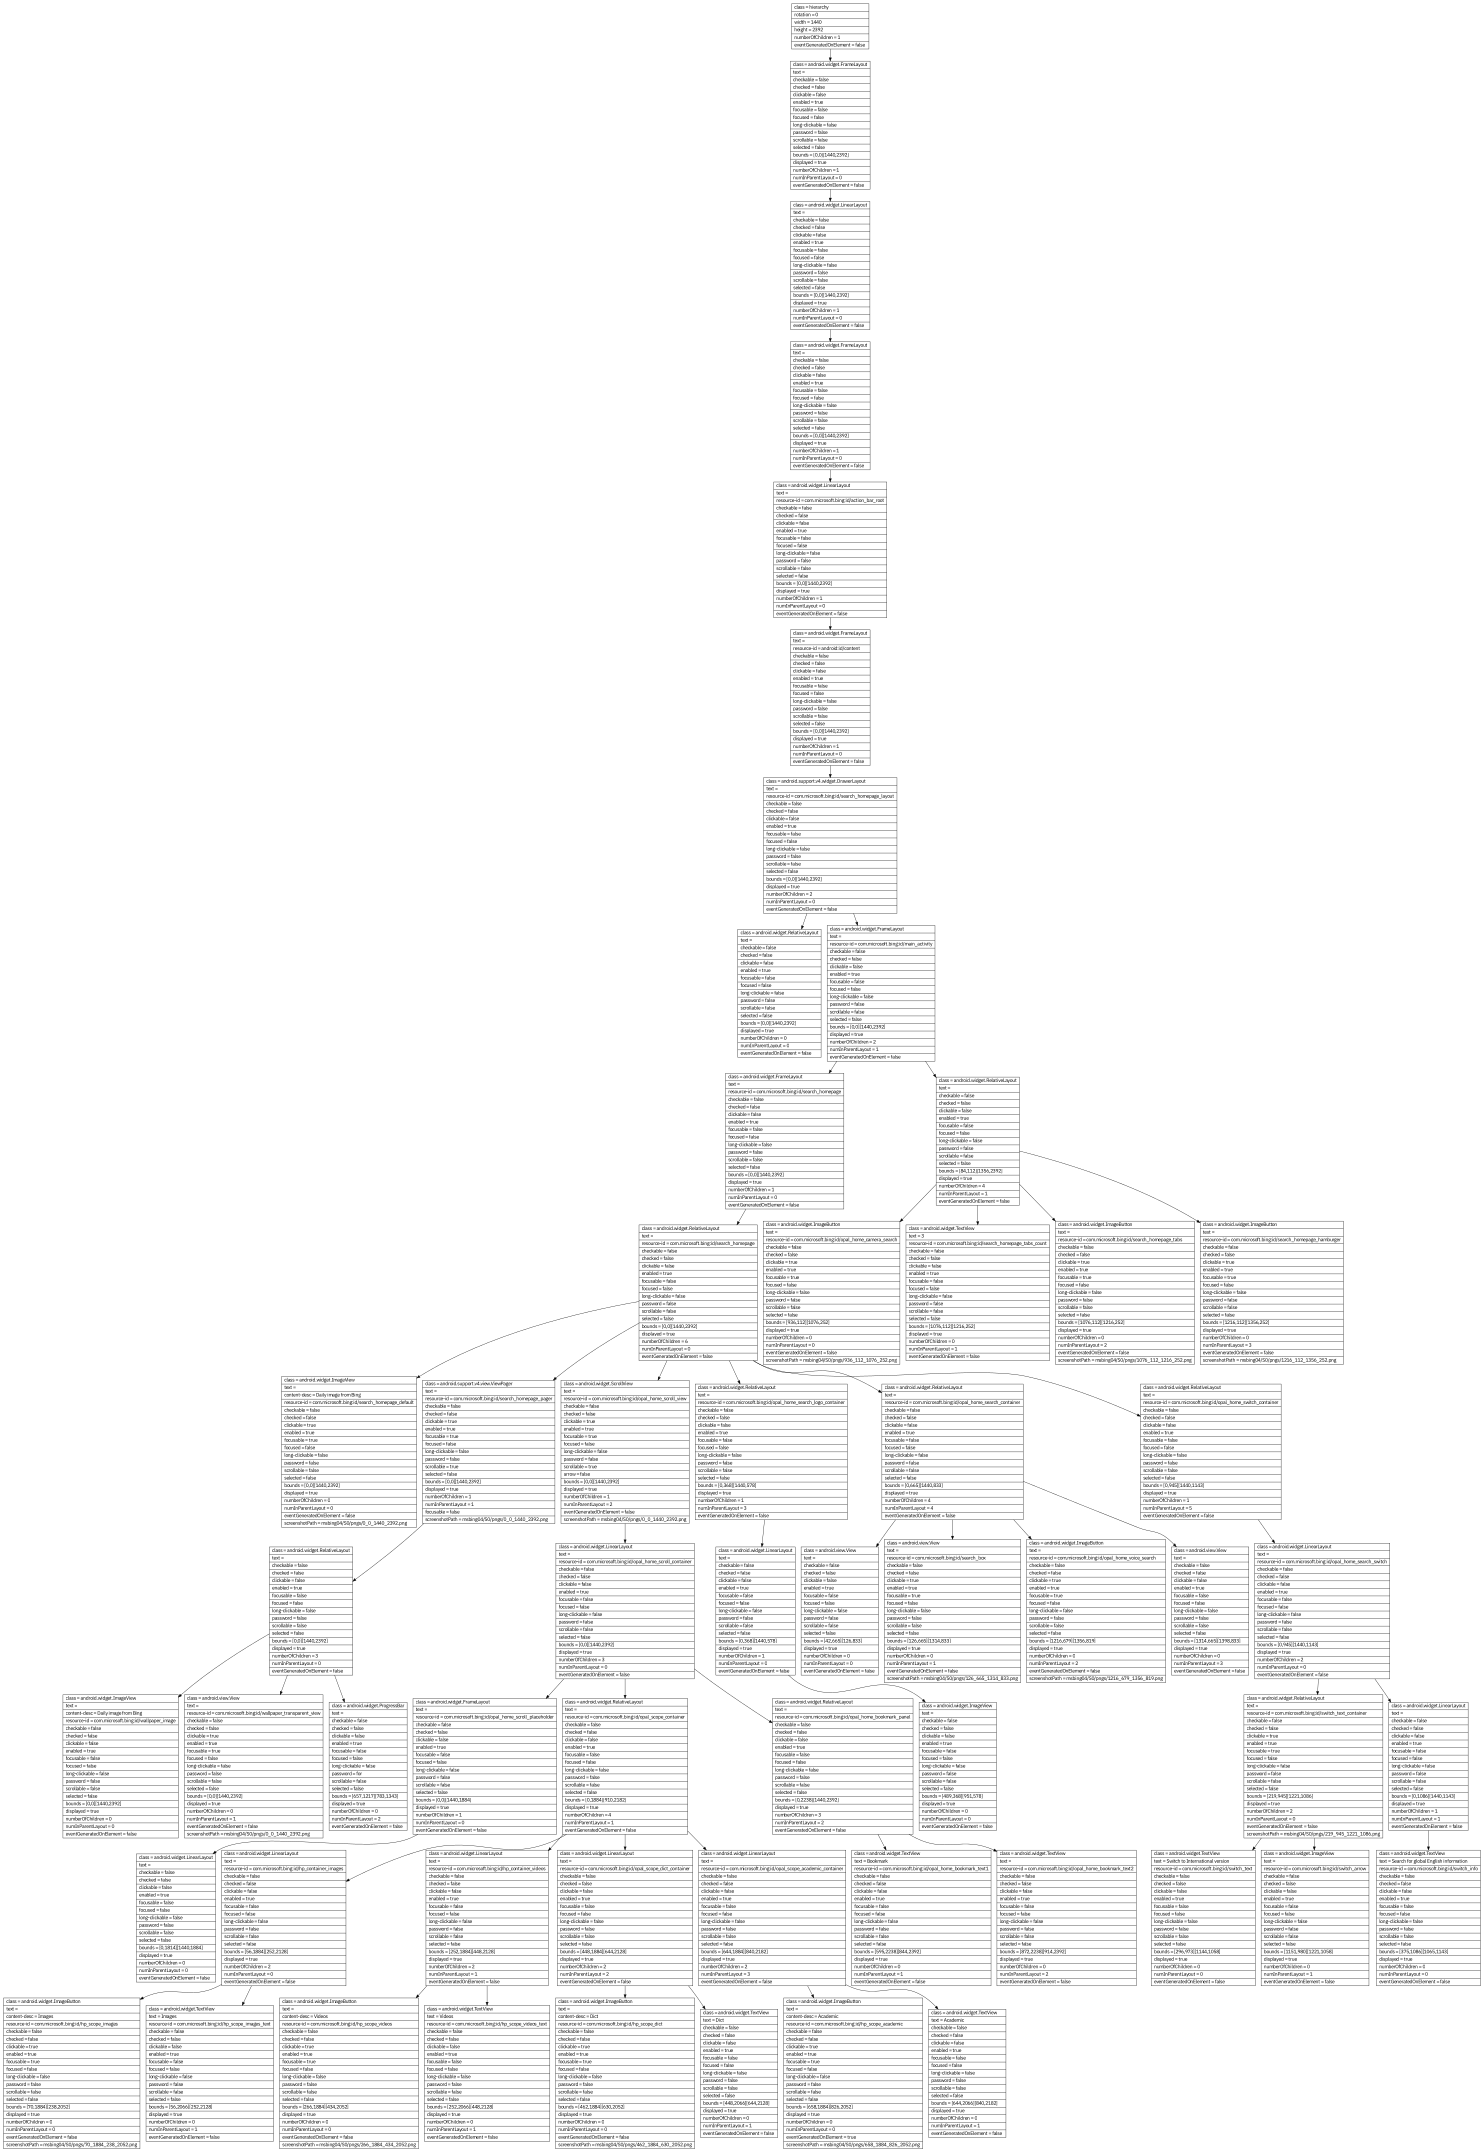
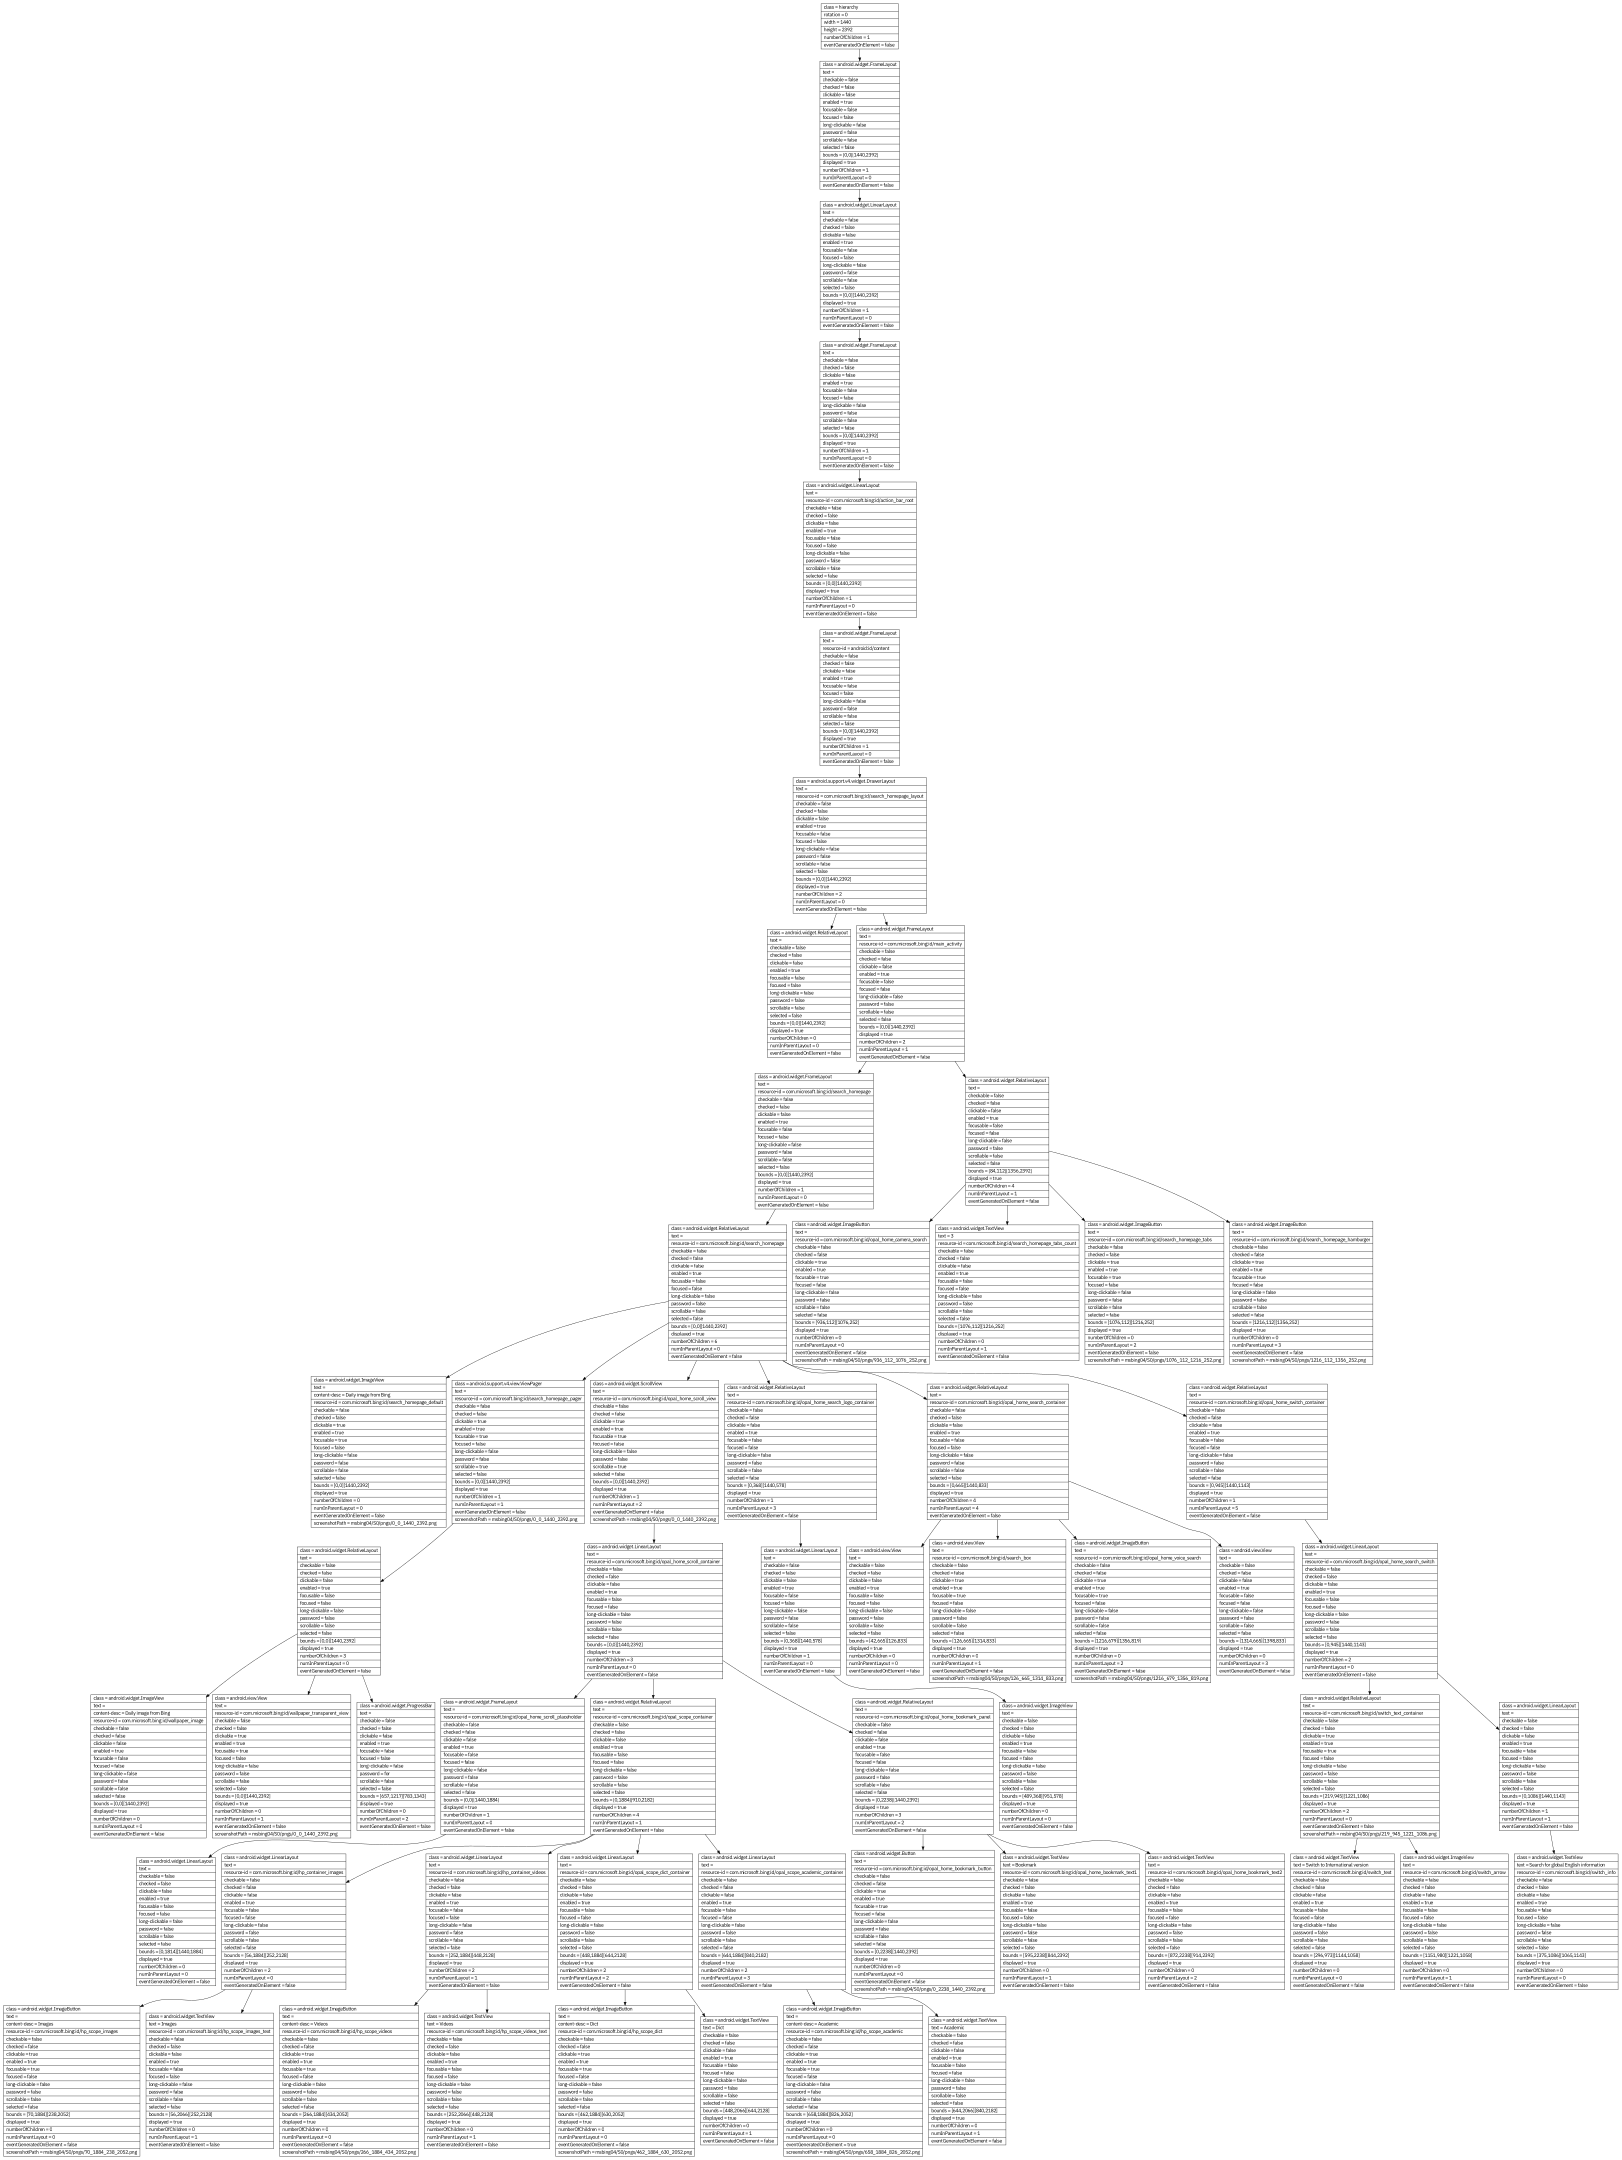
(577, 1474) -> (609, 1474)
(443, 1512) -> (491, 1512)
none -> (923, 1922)
